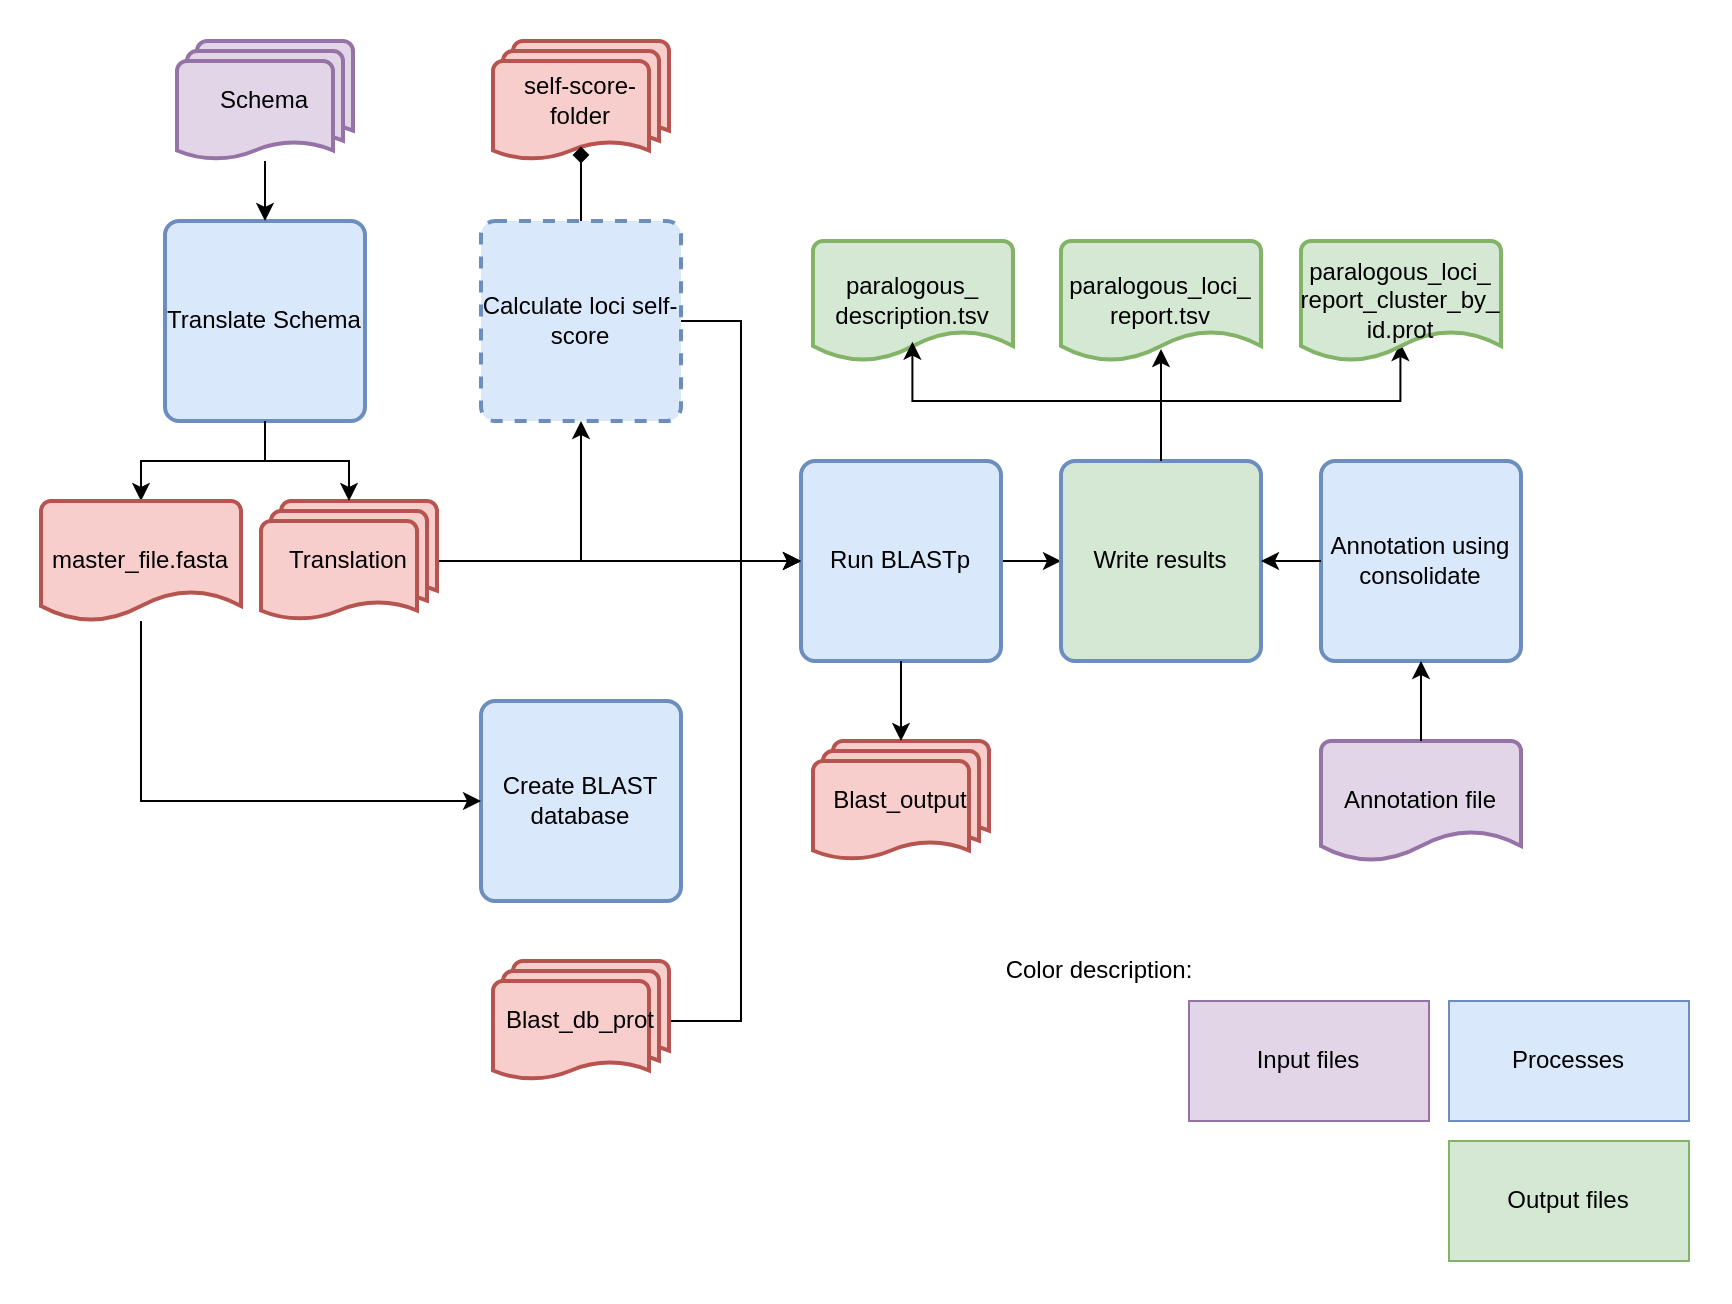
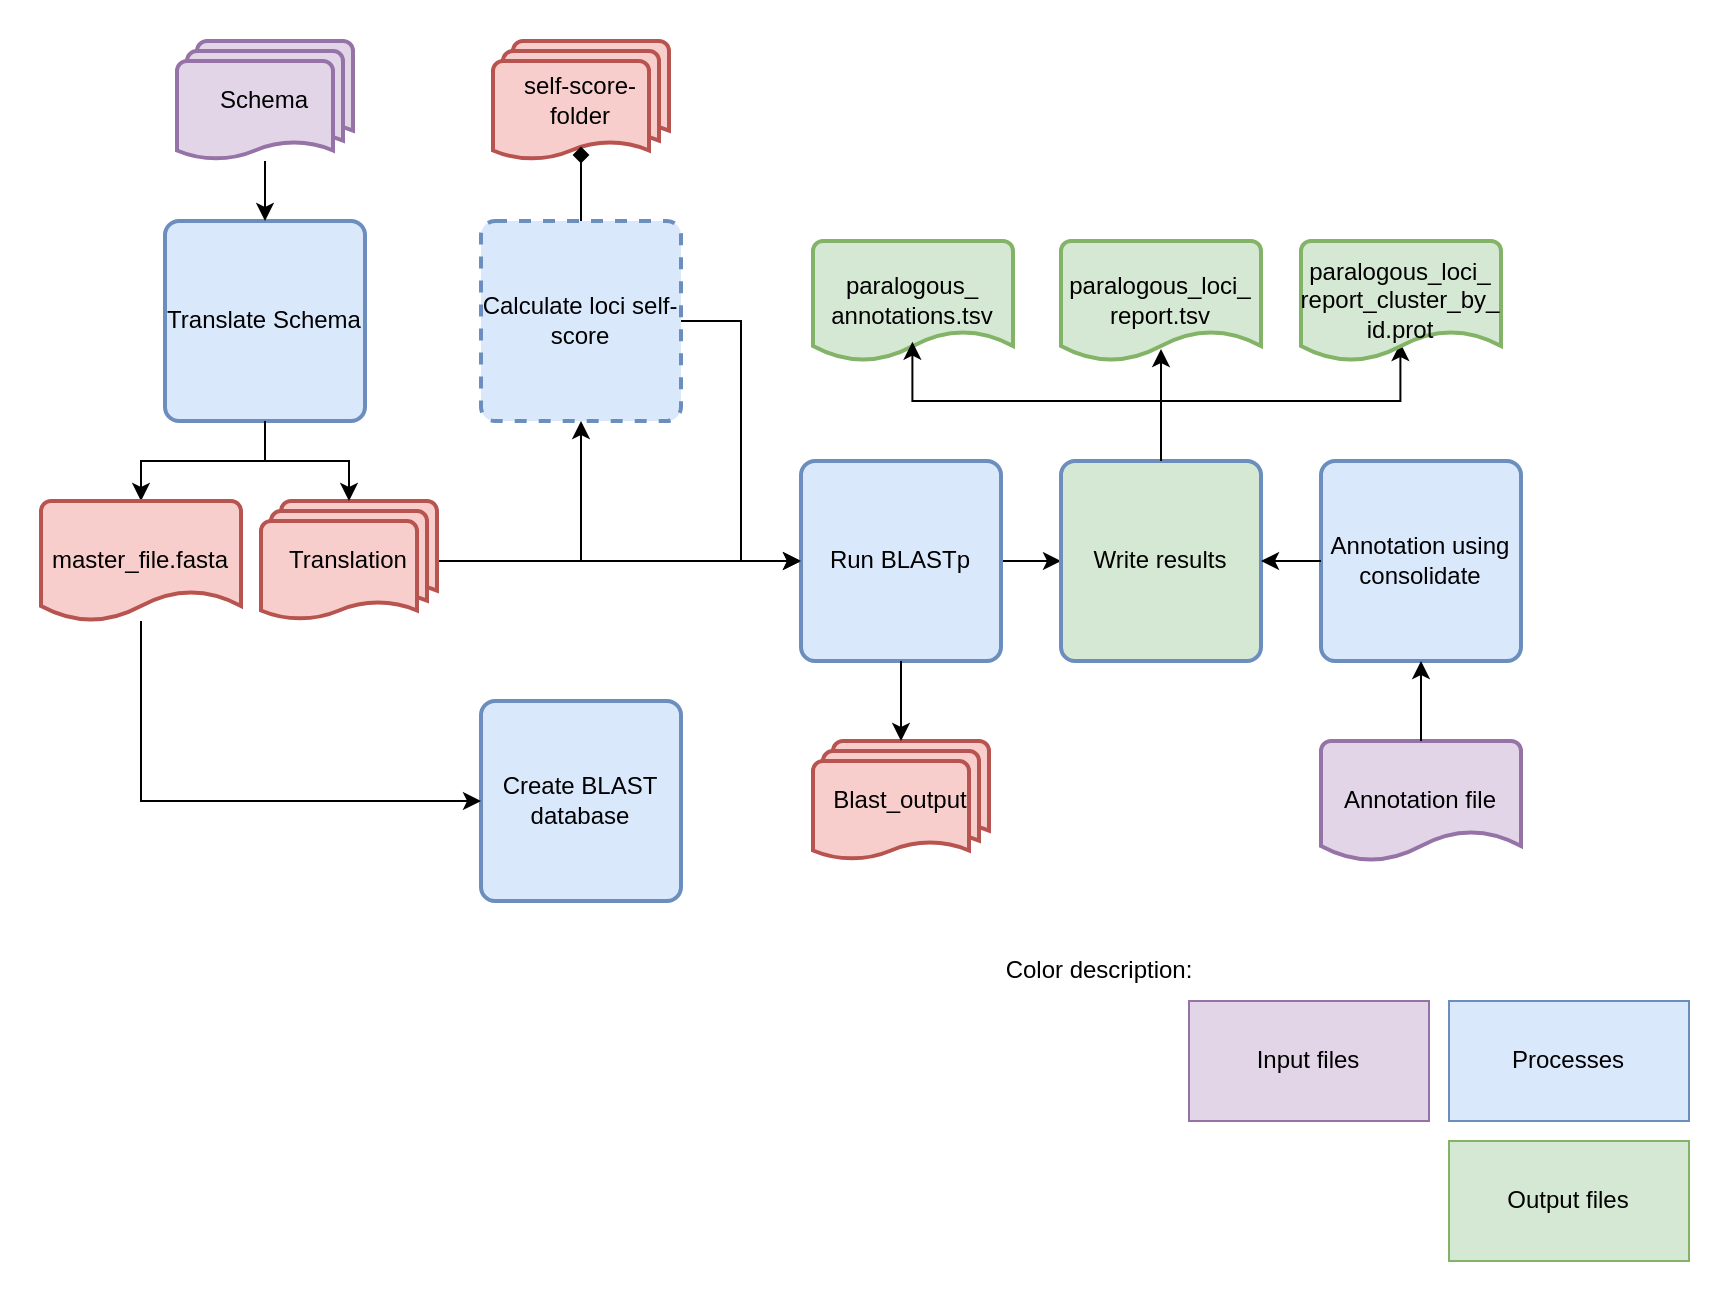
(913, 301) -> (913, 301)
(741, 829) -> none
(581, 1021) -> none
